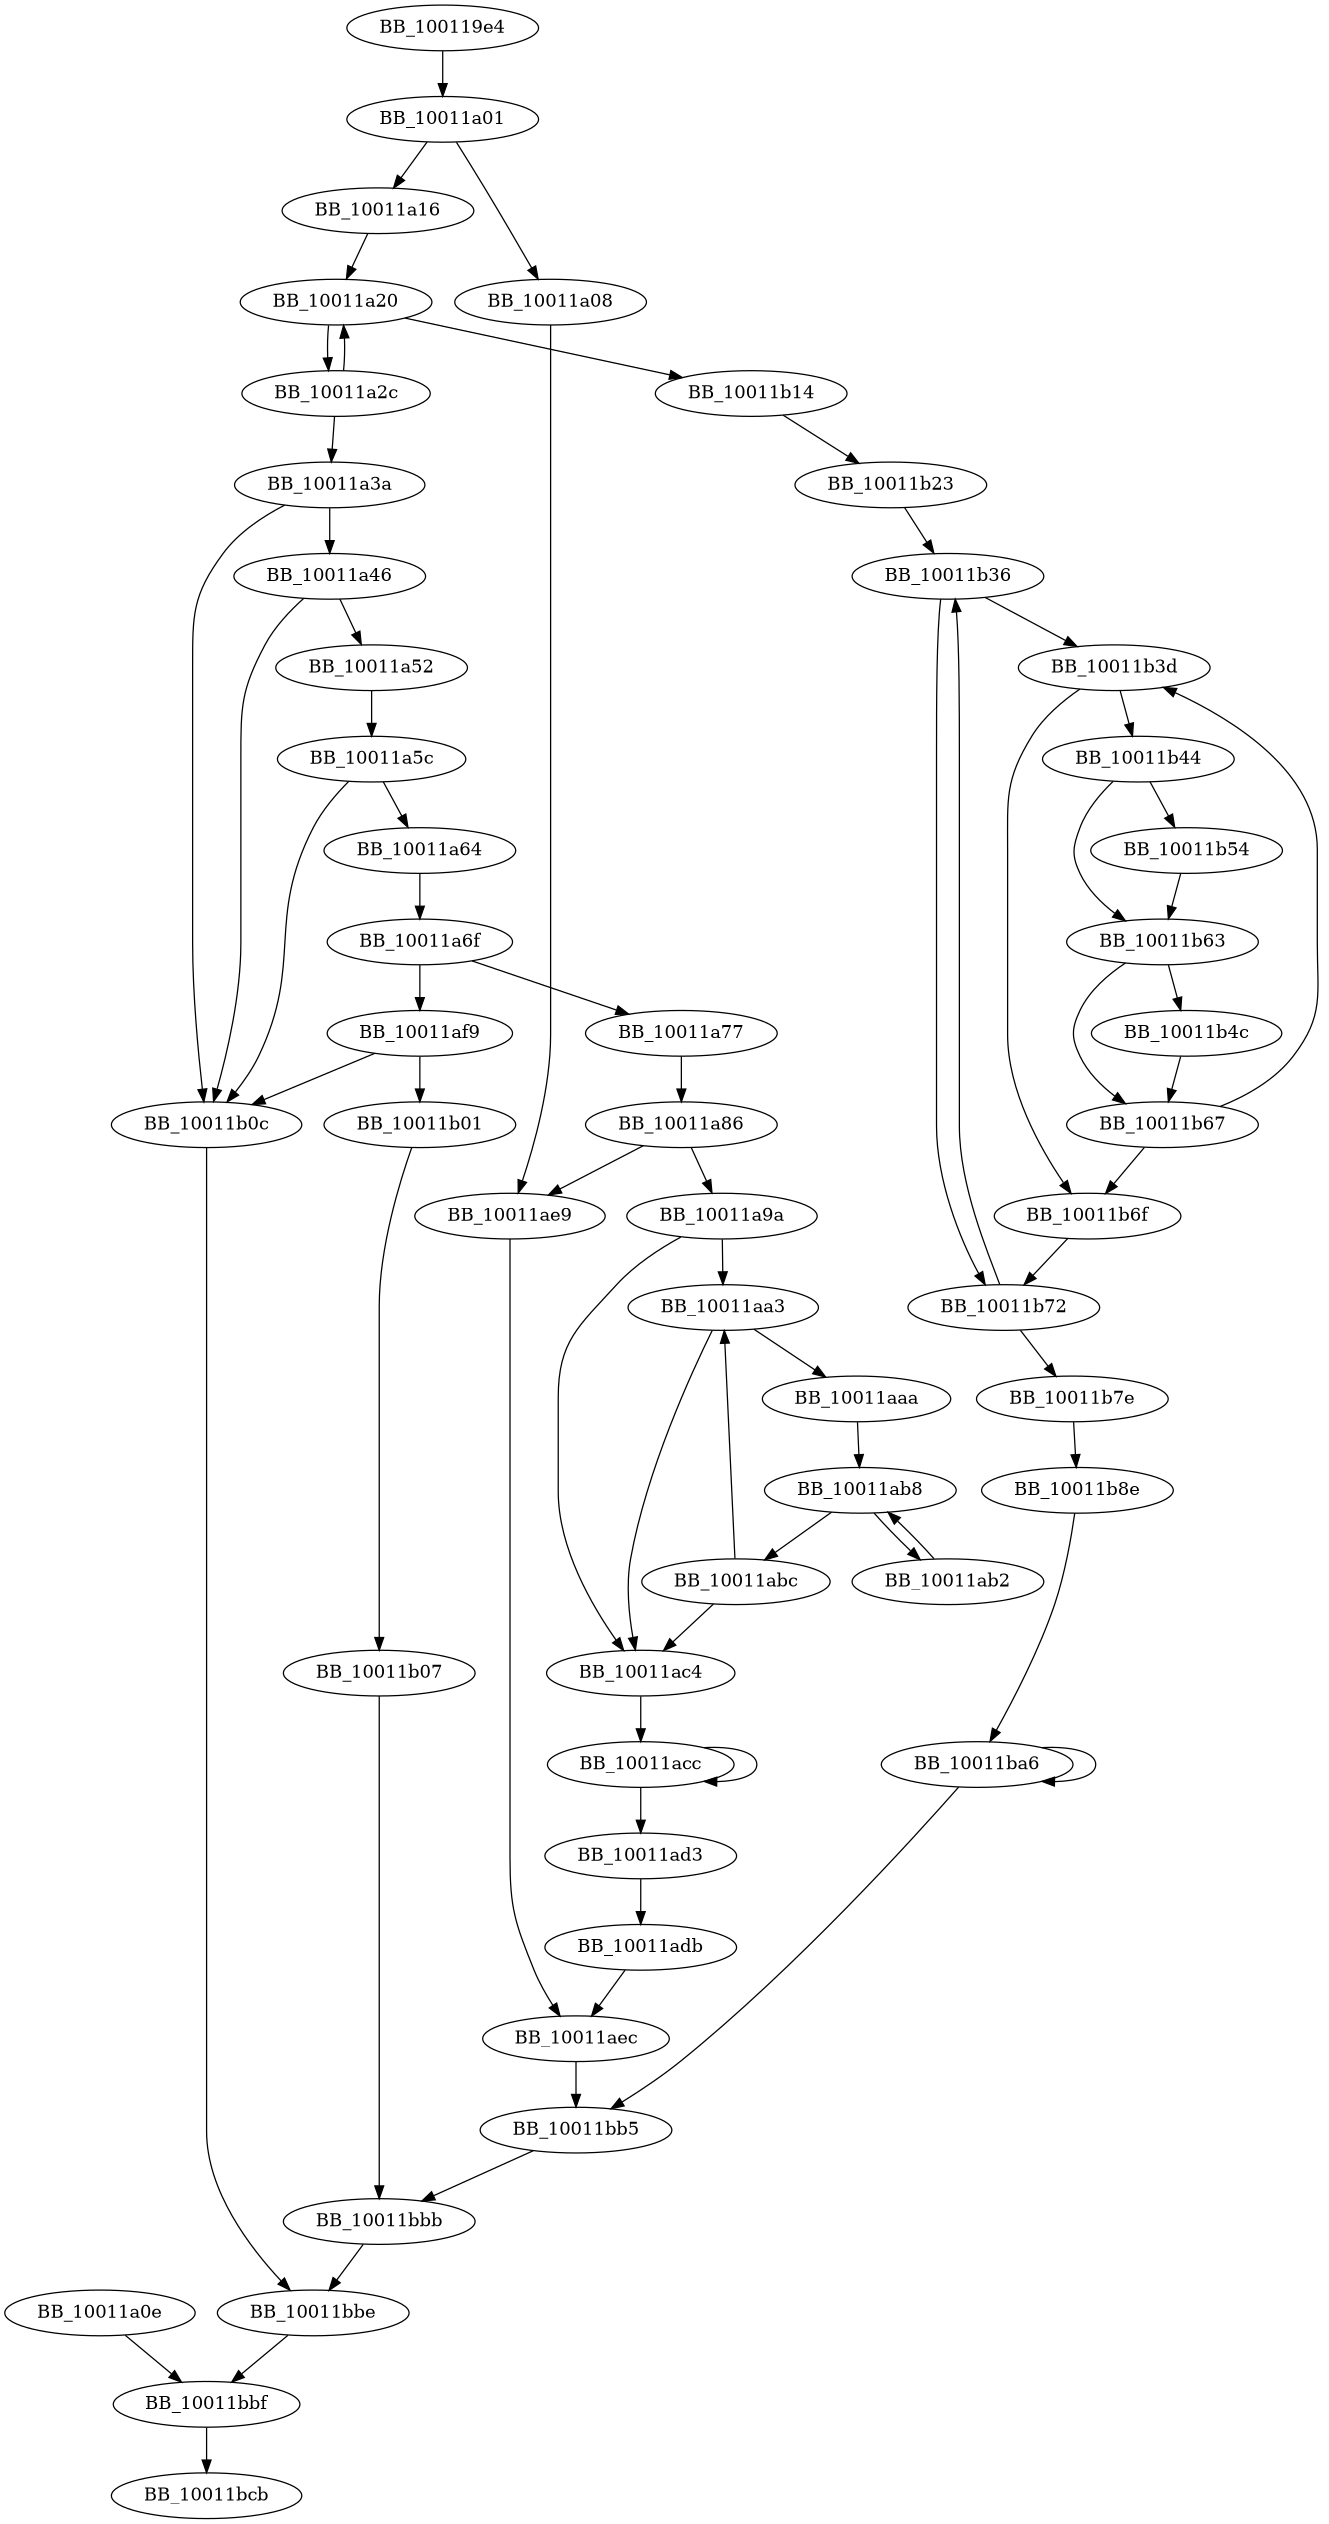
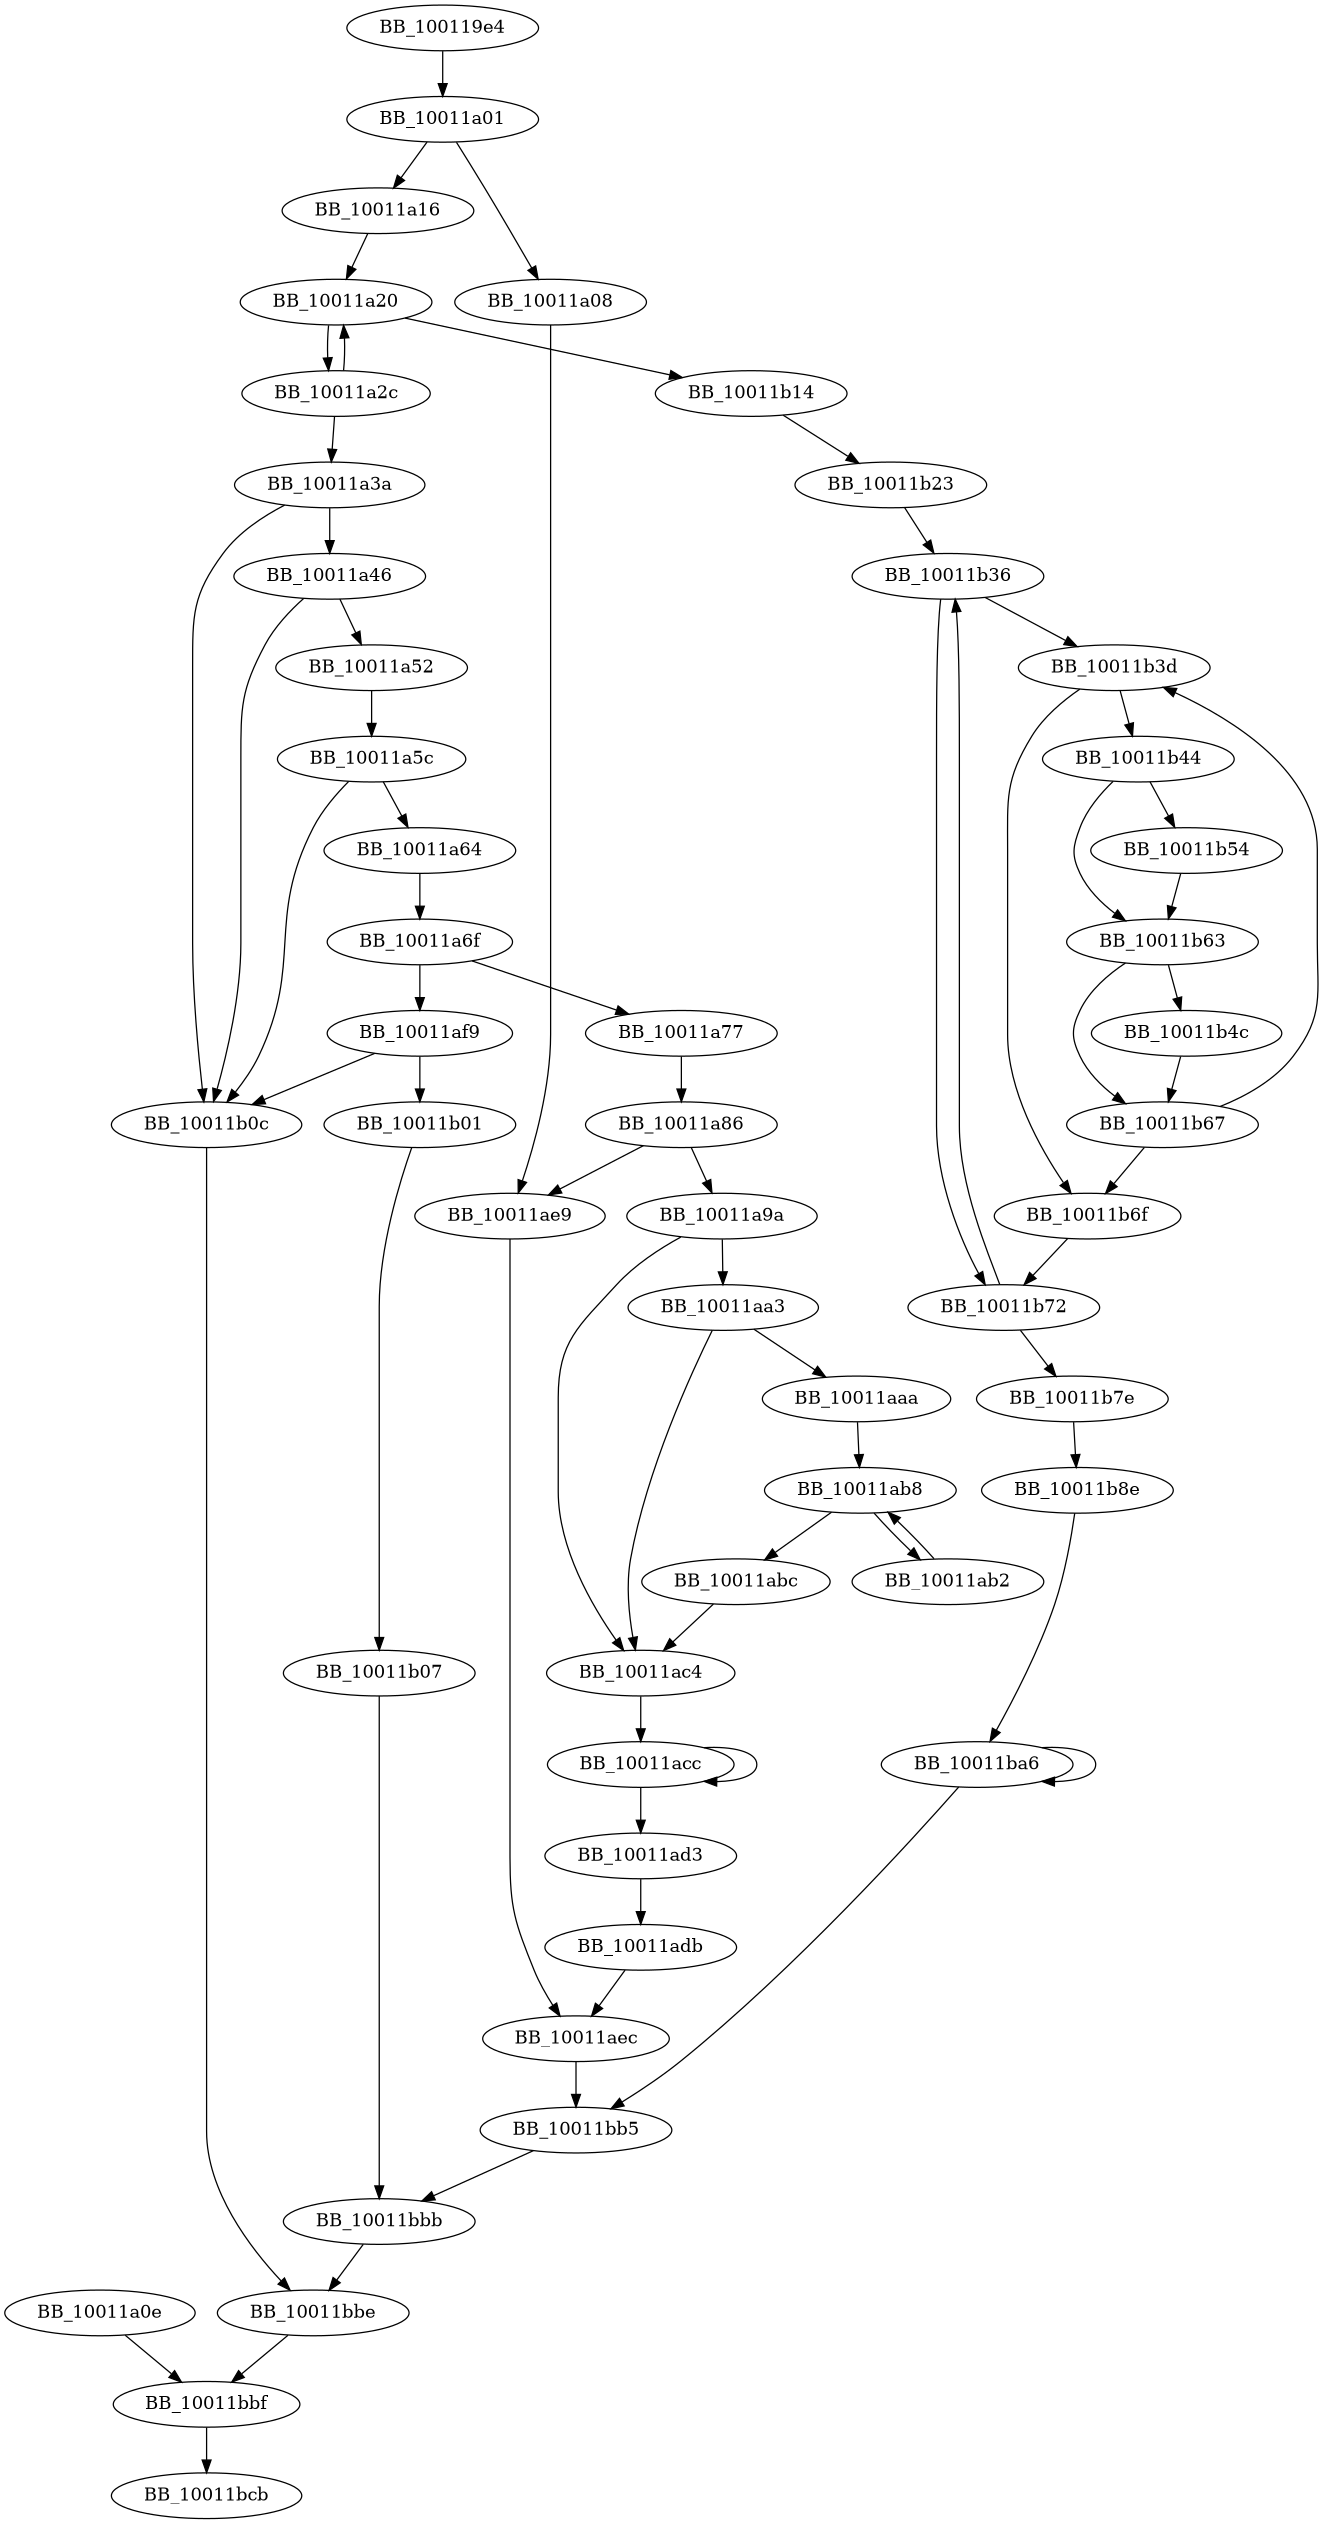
(730, 1451) -> none
